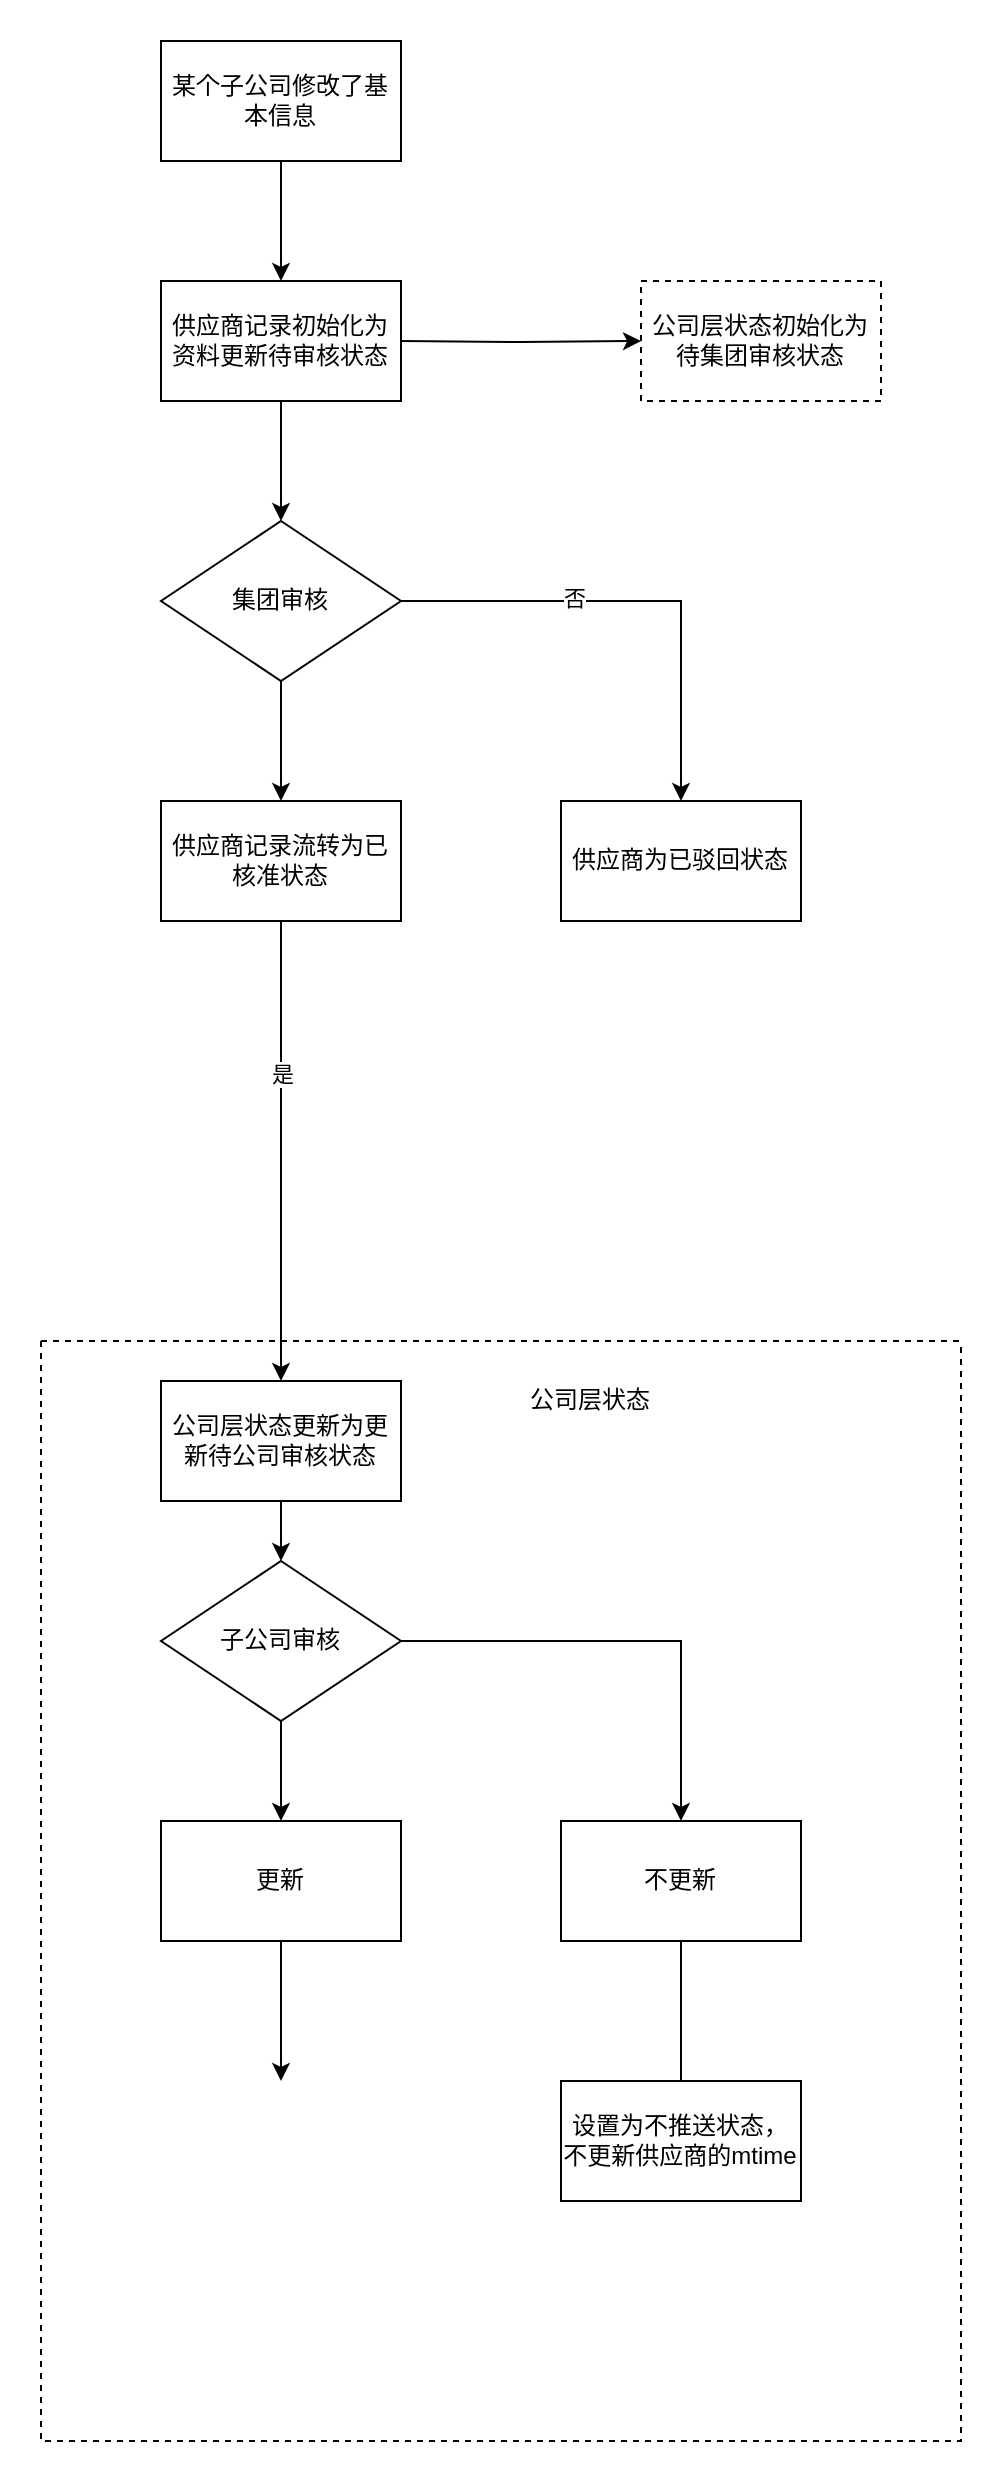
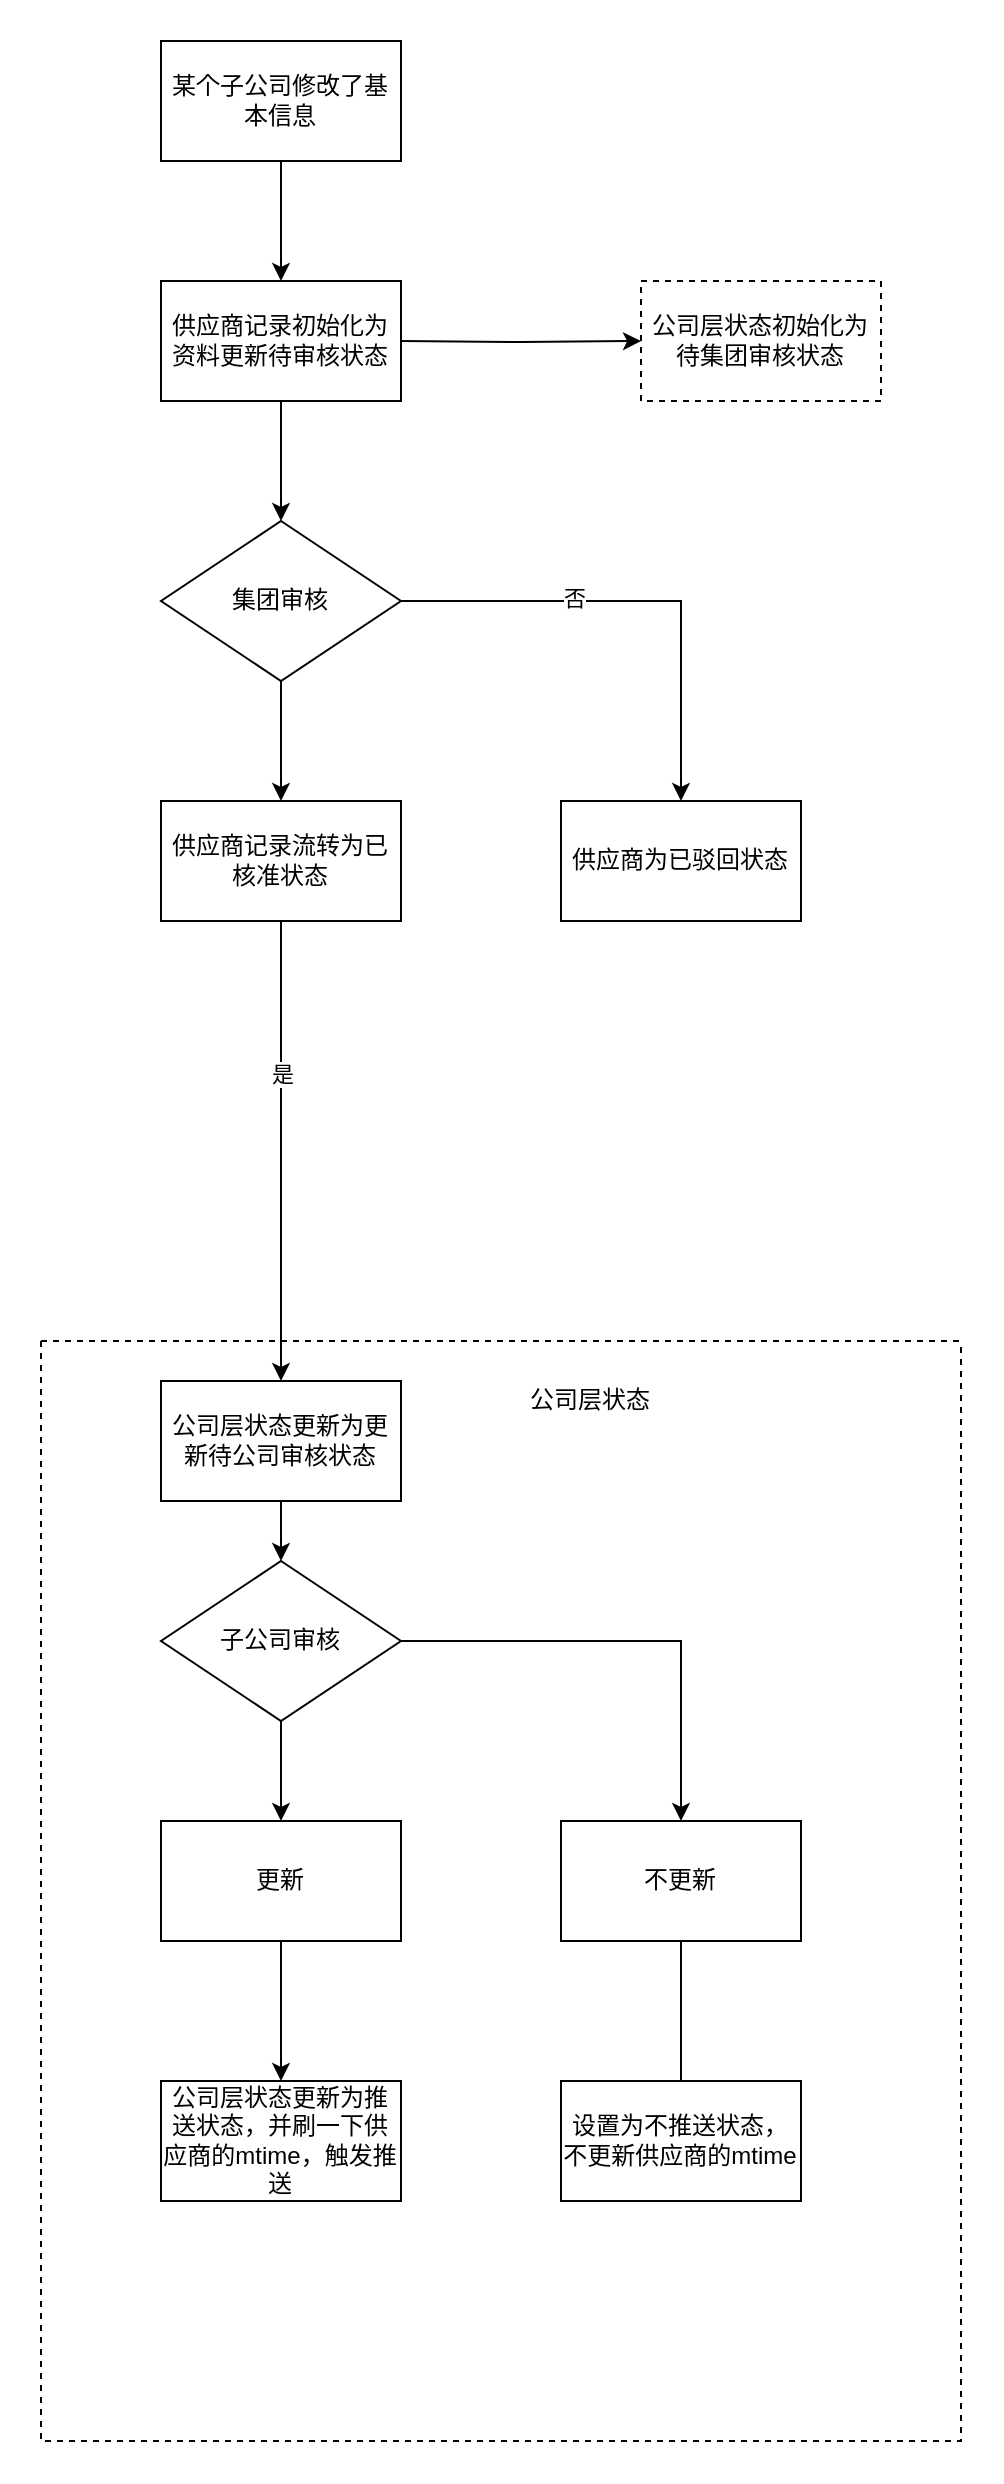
none -> (281, 2141)
